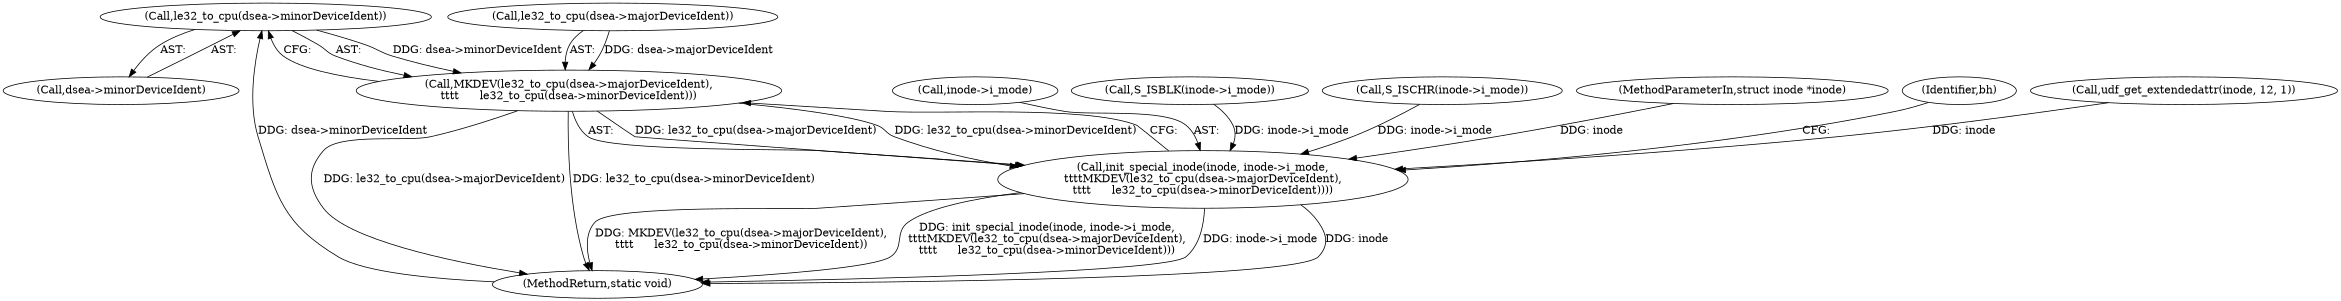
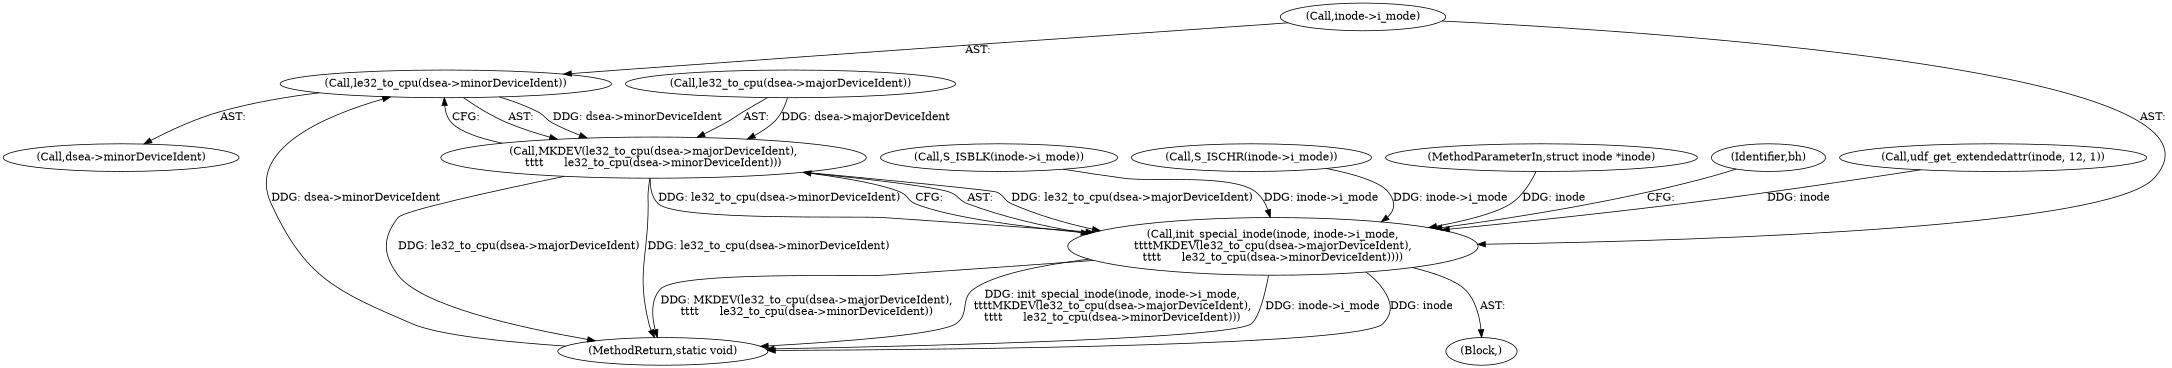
(190, 56) -> (930, 48)
none -> (1481, 351)
